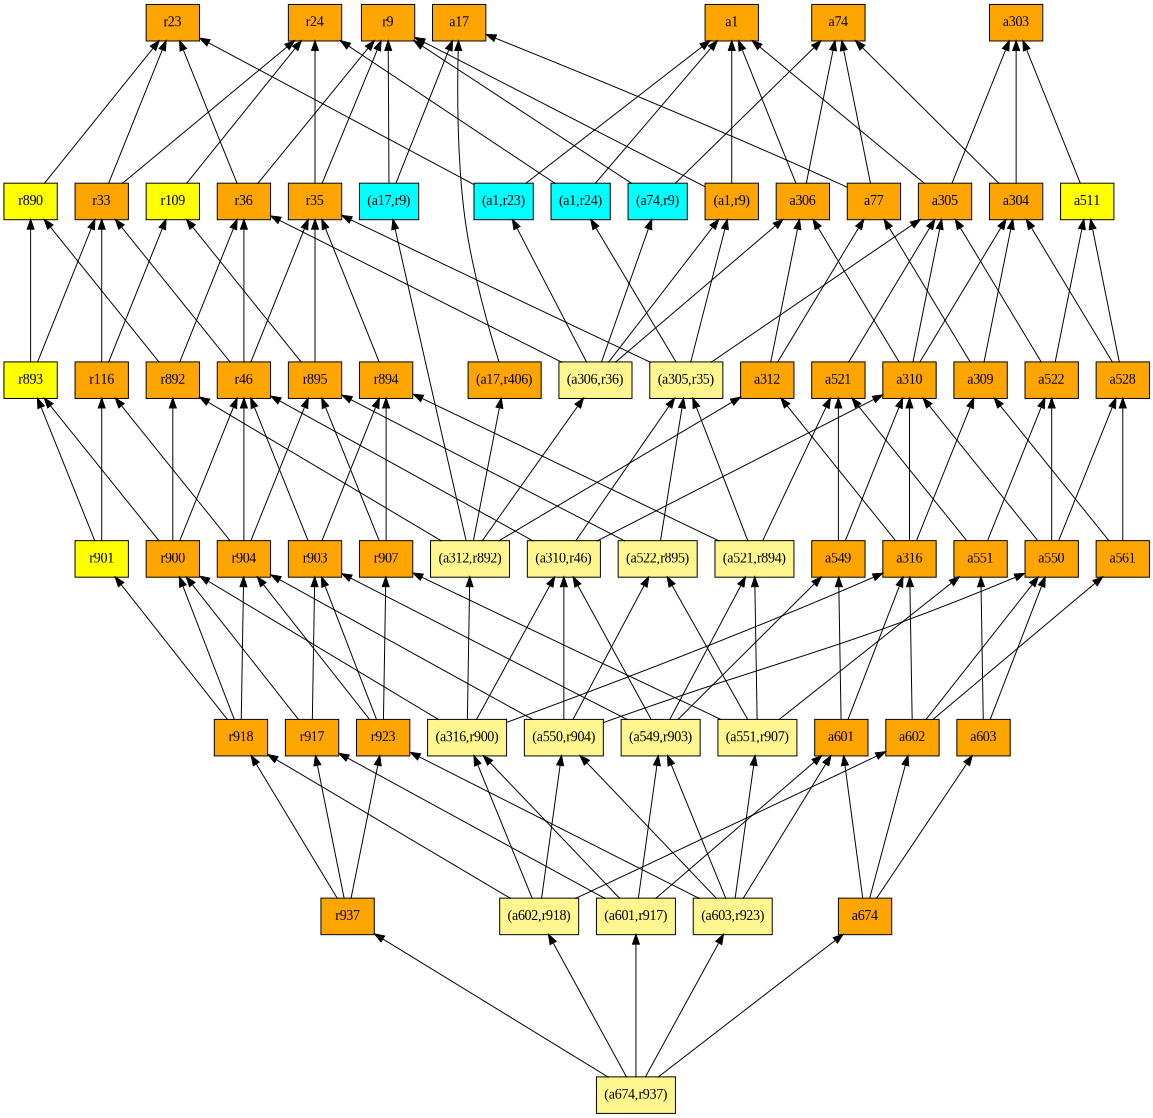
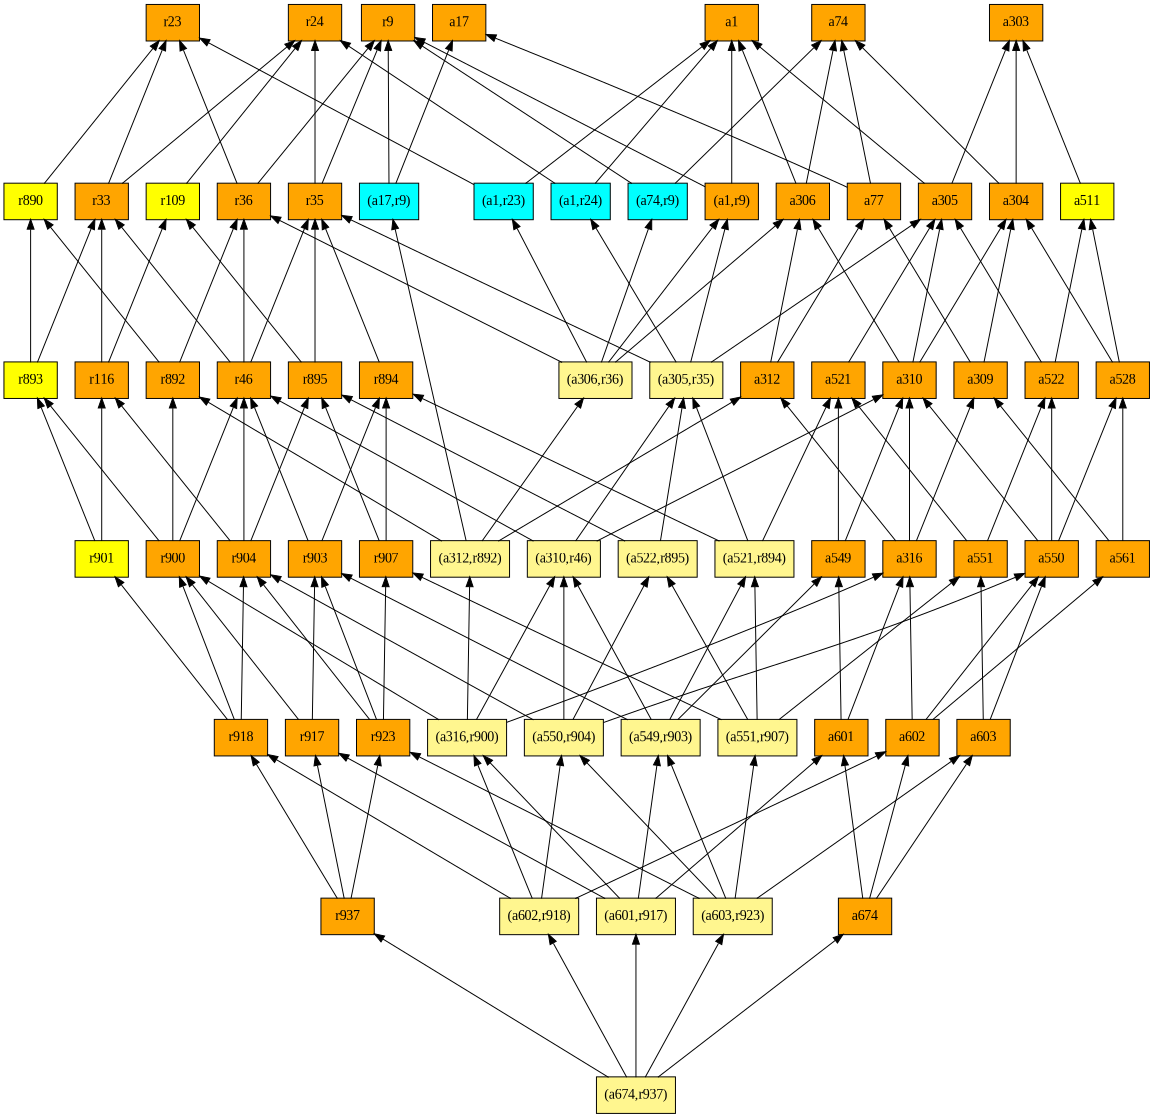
(505, 380) -> none
(784, 831) -> (844, 837)
